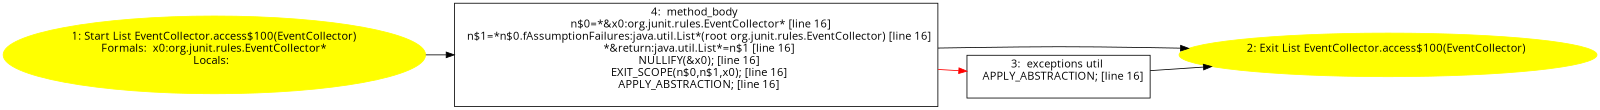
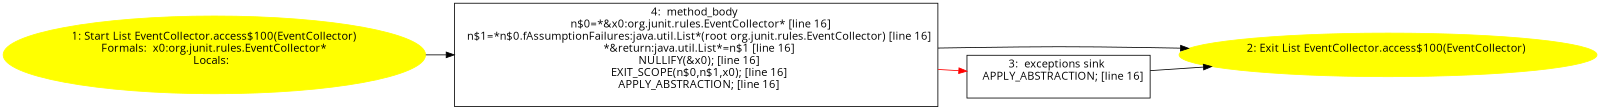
(1059, 77) -> (1059, 77)
